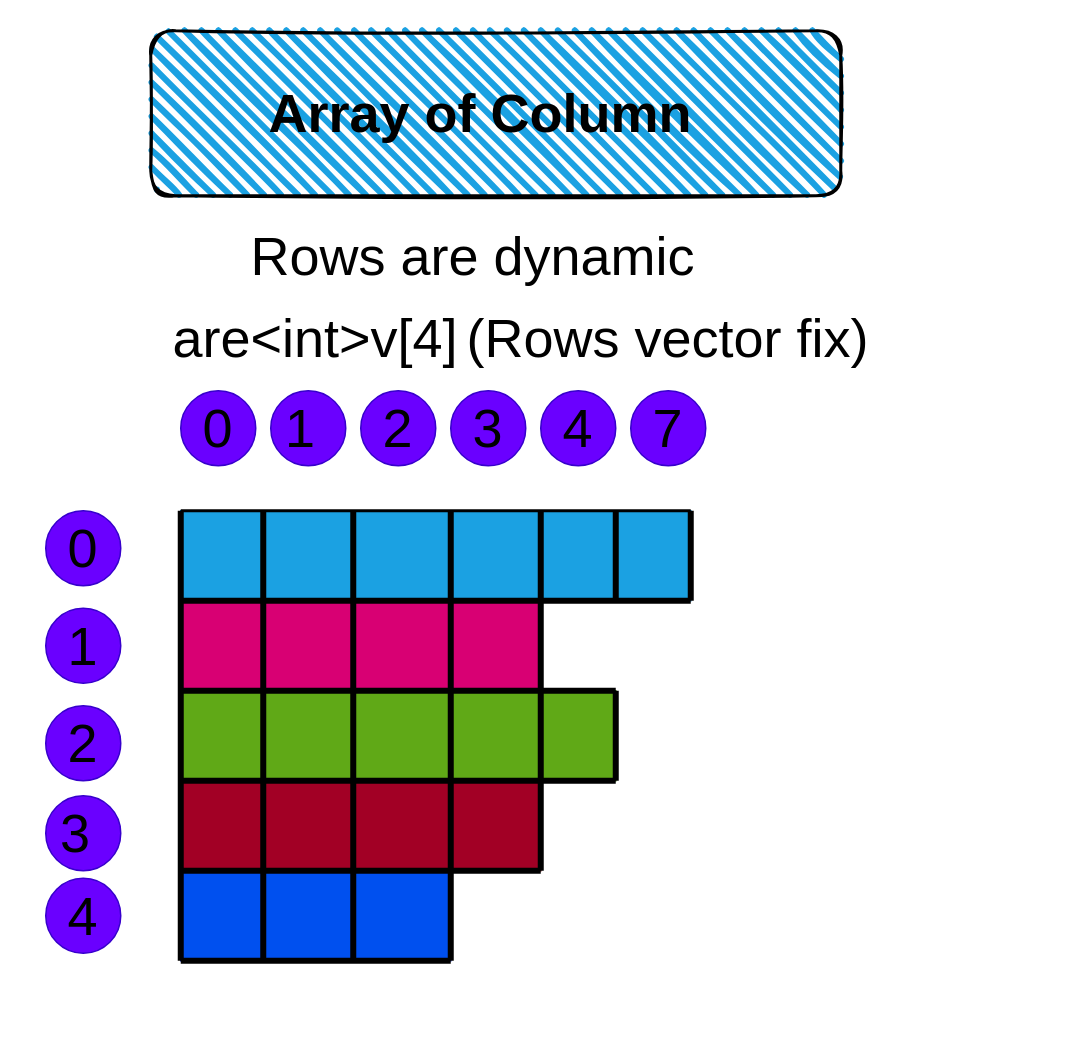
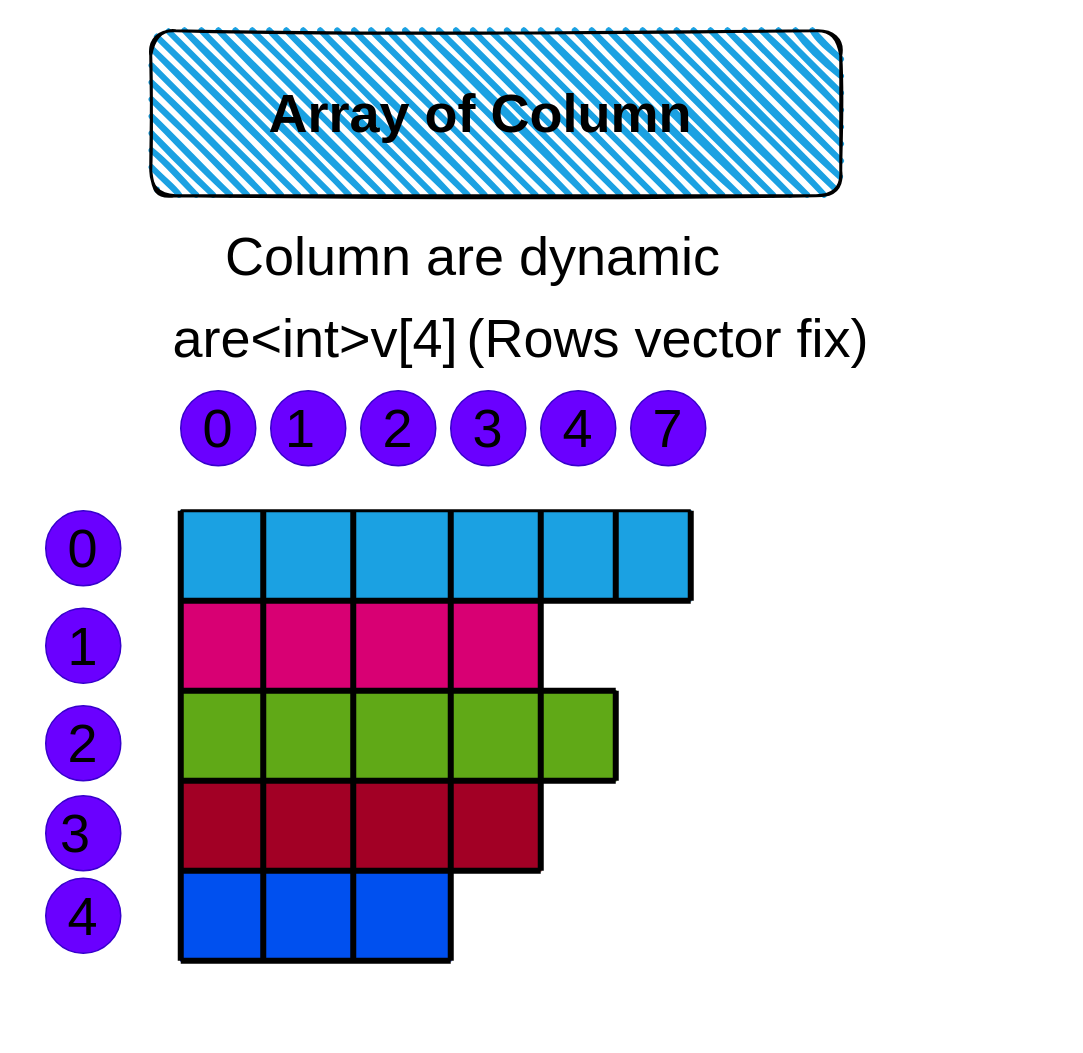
(473, 256) -> (473, 256)
